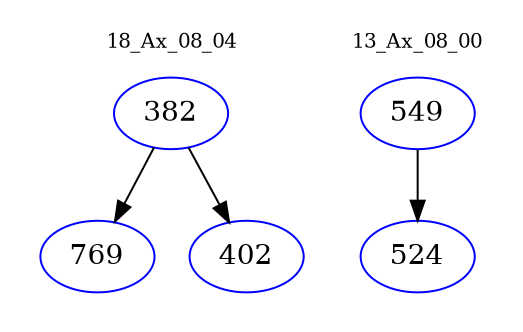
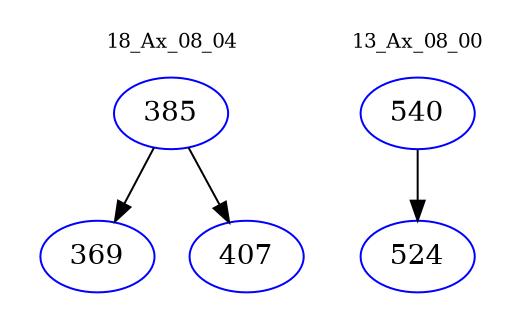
(171, 113) -> (171, 113)
(418, 113) -> (418, 113)
(97, 257) -> (97, 257)
(247, 257) -> (247, 257)
